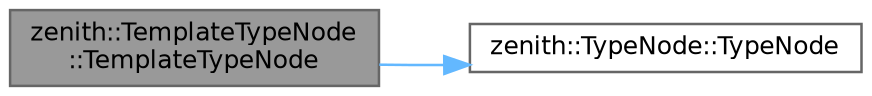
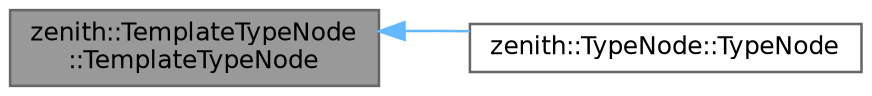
(412, 65) -> (437, 31)
